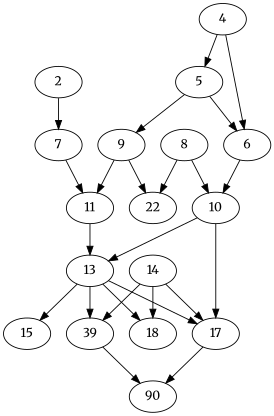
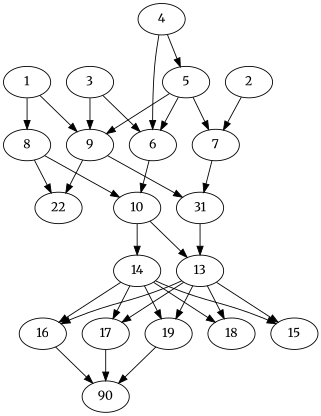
none -> (27, 82)
none -> (90, 82)
none -> (199, 109)
(90, 208) -> (200, 208)
(216, 266) -> (137, 235)
none -> (209, 300)
none -> (43, 334)
(90, 334) -> (169, 334)
